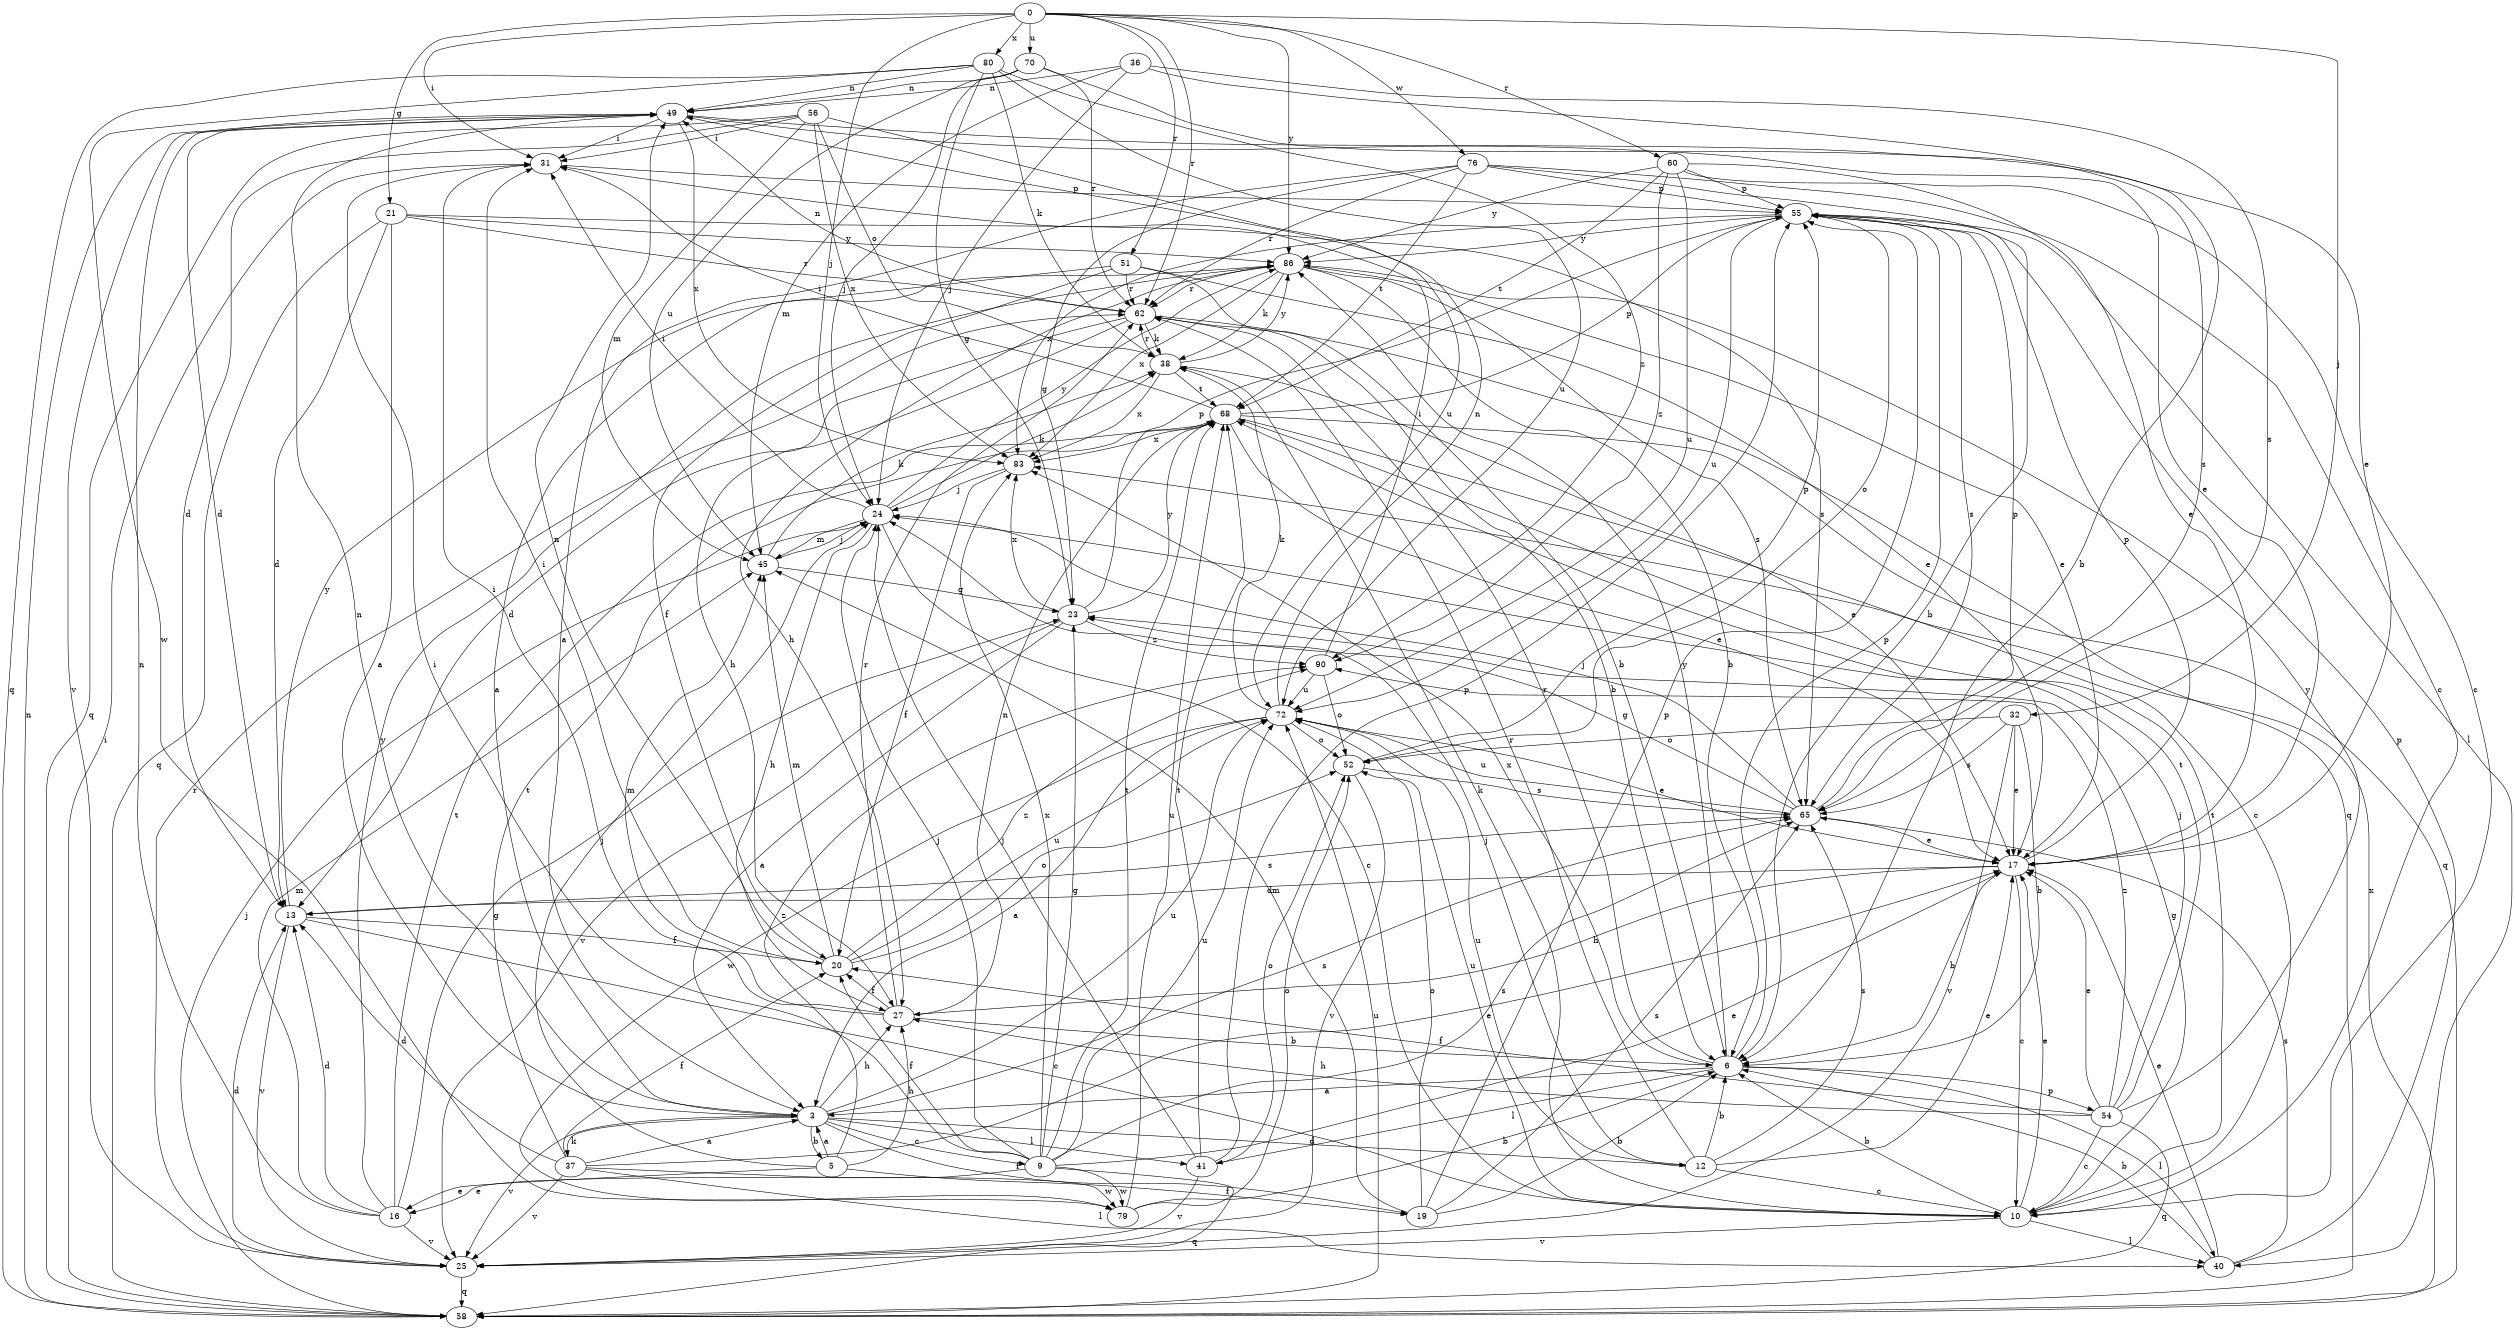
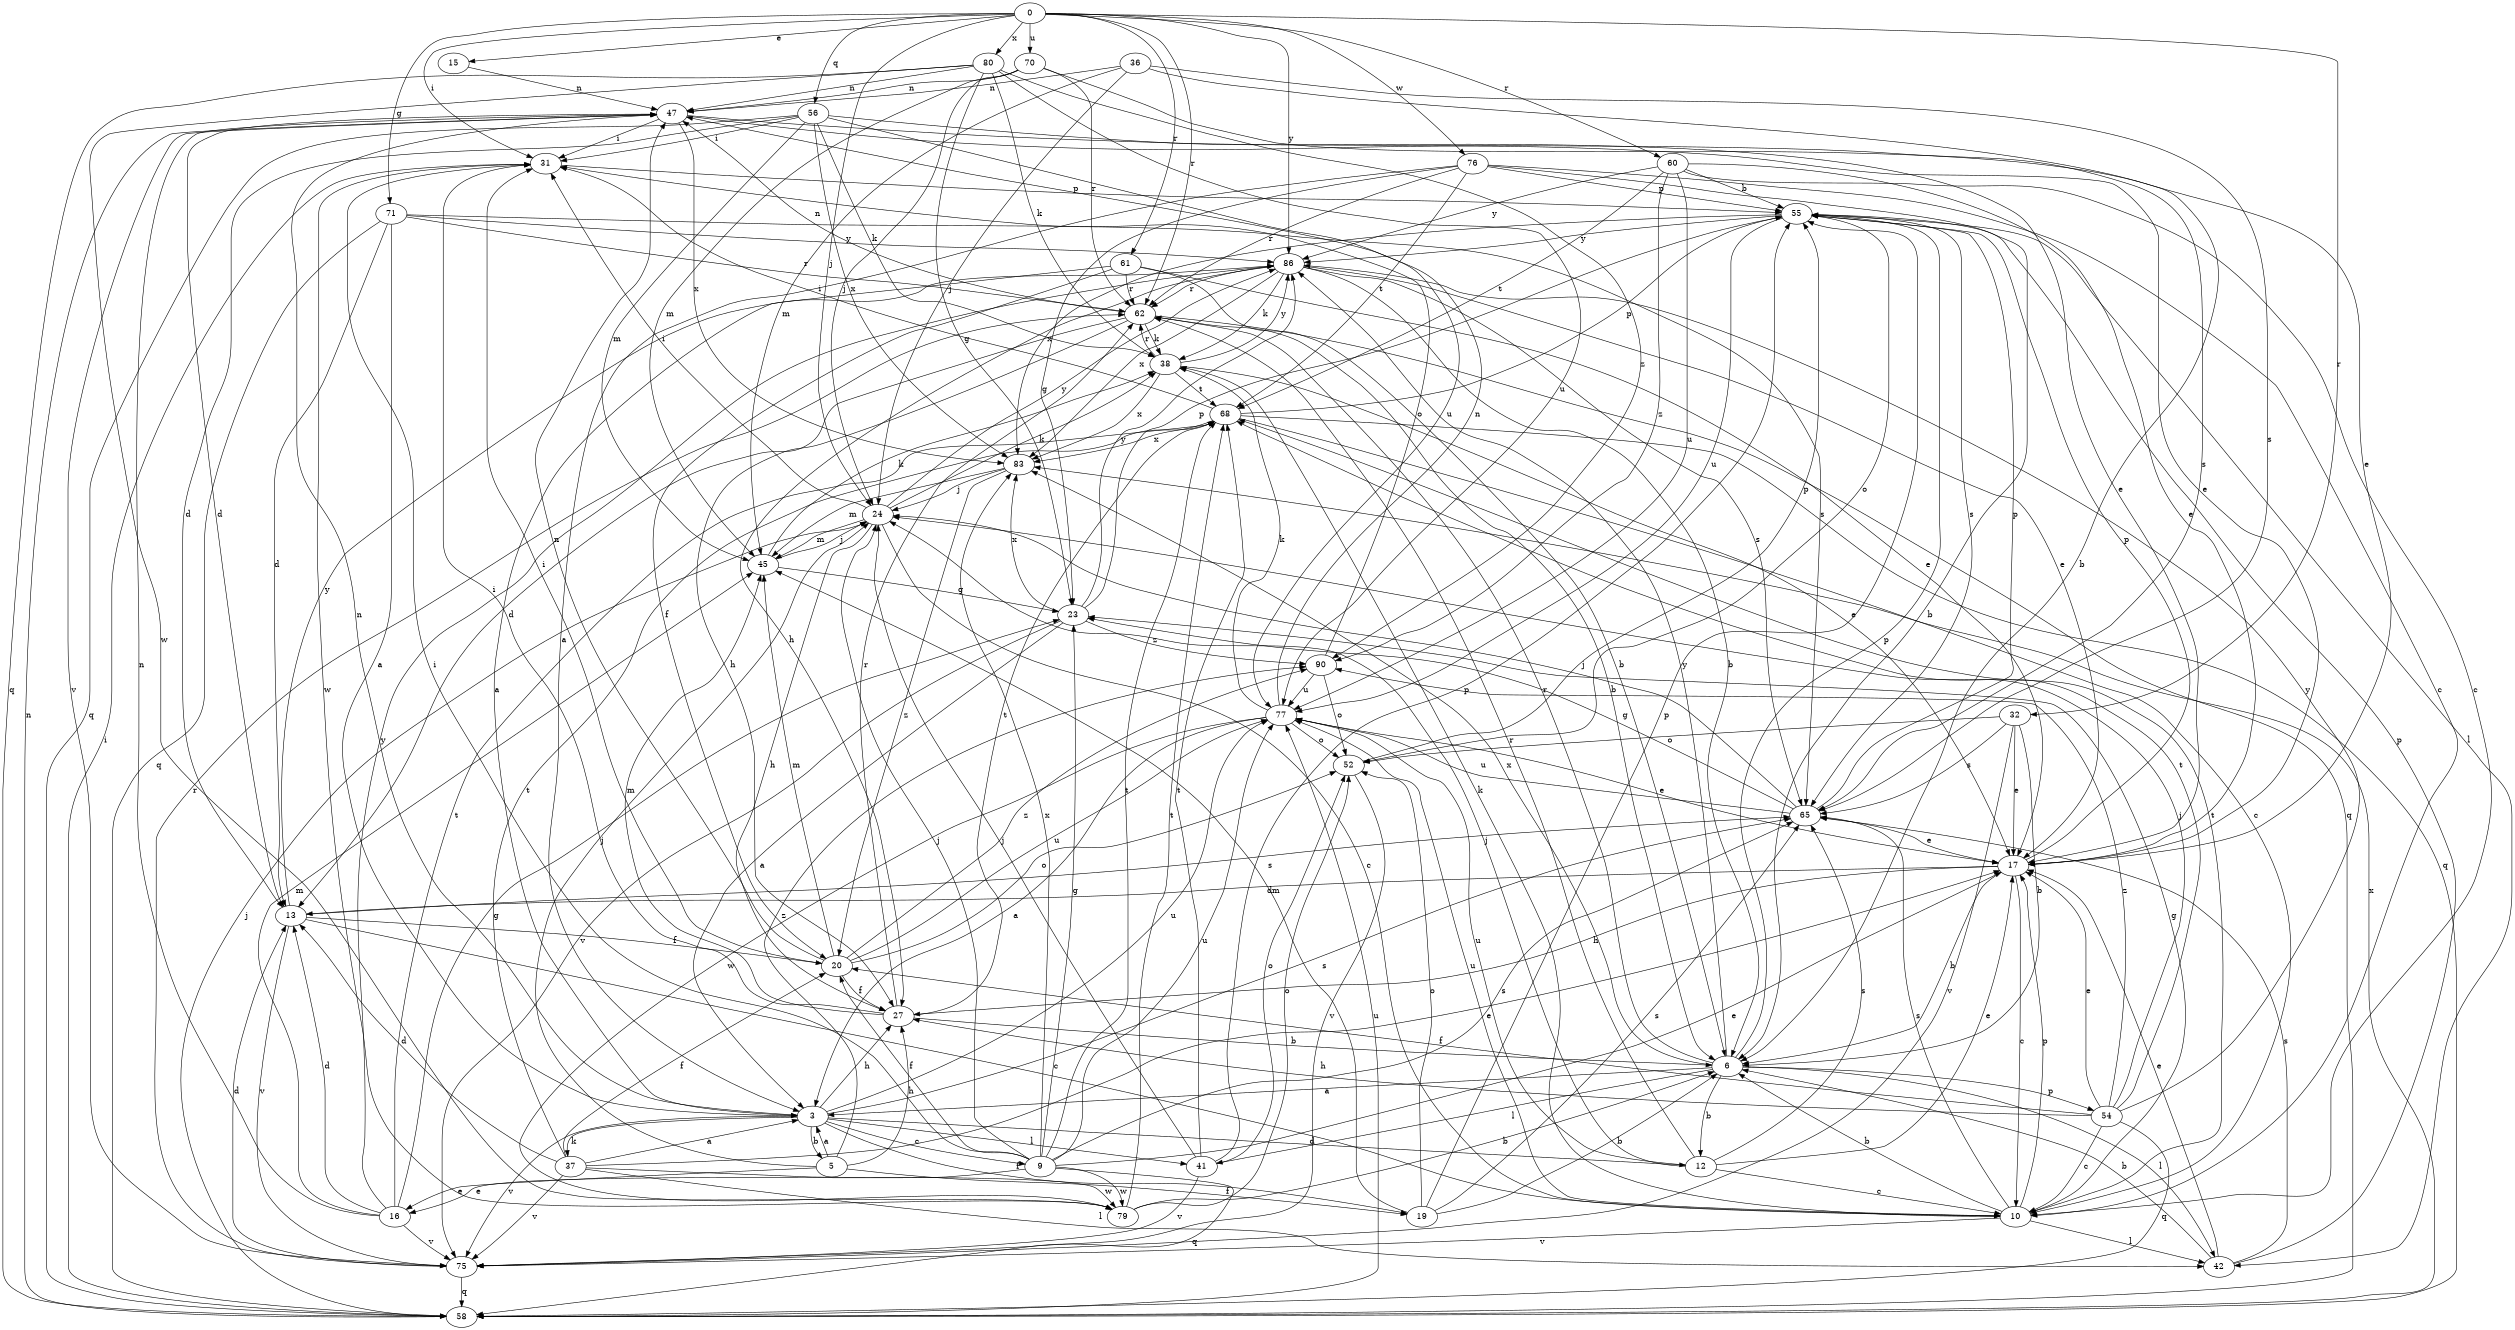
none -> (882, 23)
none -> (454, 63)
(672, 114) -> (672, 114)
(1745, 189) -> (1745, 189)
(391, 214) -> (391, 214)
(875, 239) -> (875, 239)
(1126, 264) -> (1126, 264)
(670, 314) -> (670, 314)
(2339, 364) -> (2339, 364)
(1420, 414) -> (1420, 414)
none -> (884, 495)
(1169, 534) -> (1151, 420)
(1634, 622) -> (1829, 161)
(906, 715) -> (906, 715)
(1006, 715) -> (1006, 715)
(1281, 715) -> (1281, 715)
(1573, 799) -> (1910, 999)
(1172, 816) -> (1172, 816)
none -> (347, 933)
(872, 994) -> (858, 995)
(2045, 1041) -> (2045, 1041)
(1716, 1120) -> (1705, 1111)
(462, 1267) -> (462, 1267)
(2219, 1267) -> (2219, 1267)
